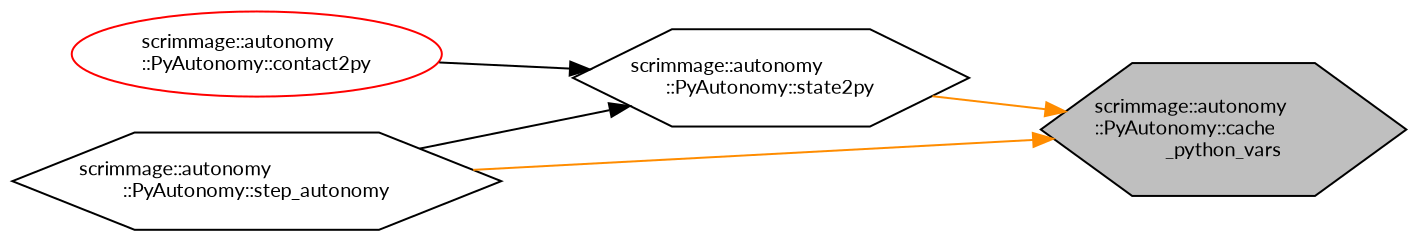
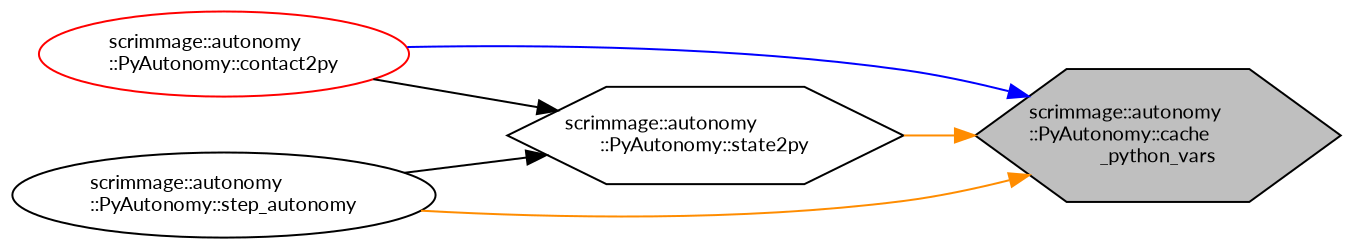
none -> (709, 52)
(257, 181) -> (224, 195)
